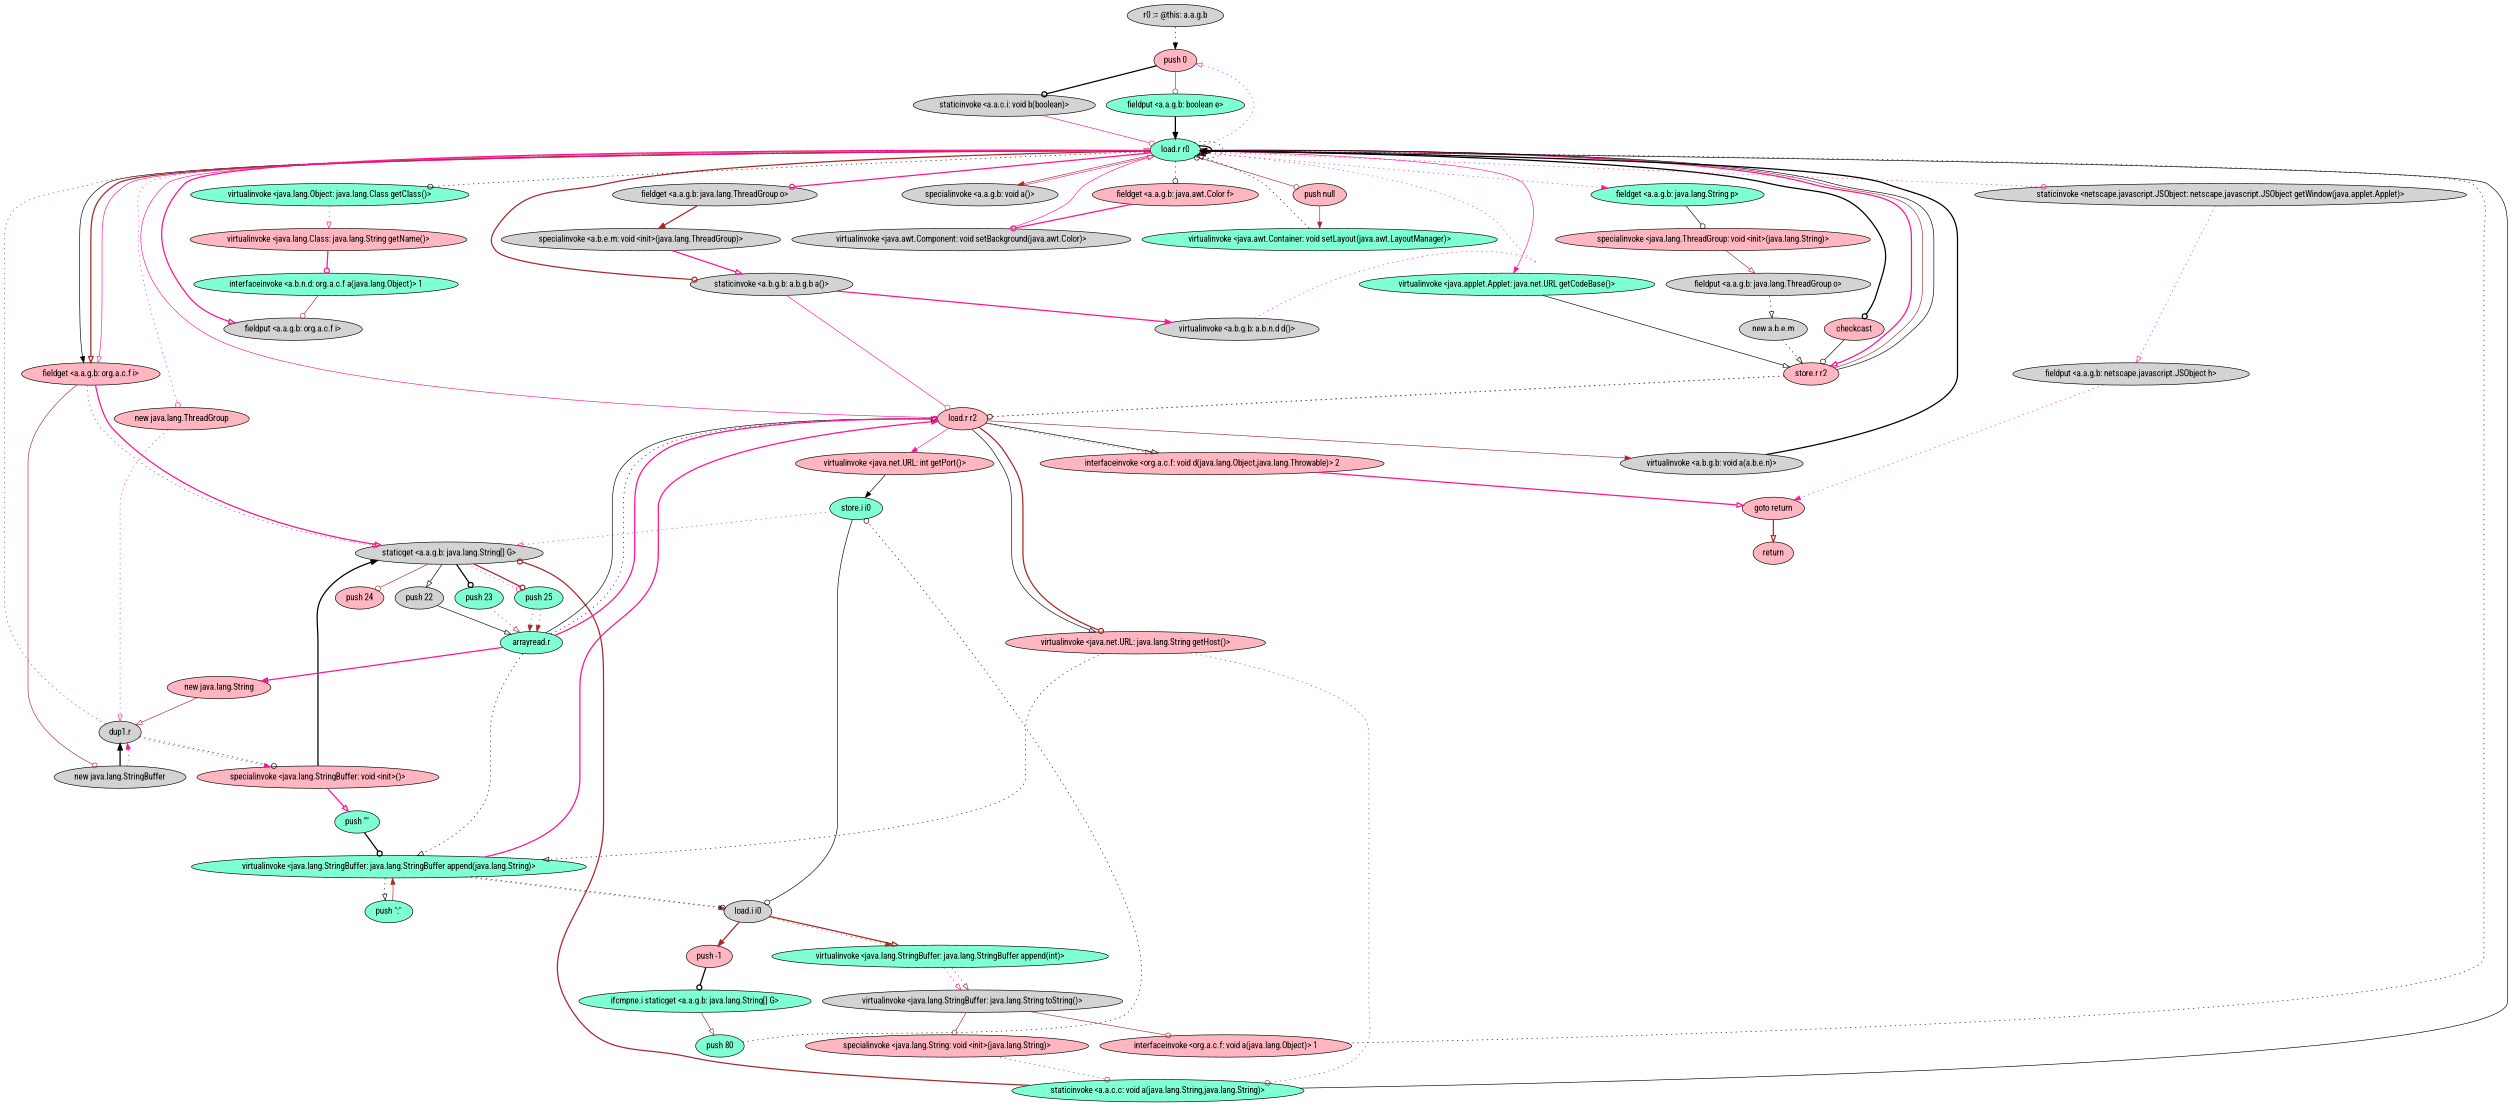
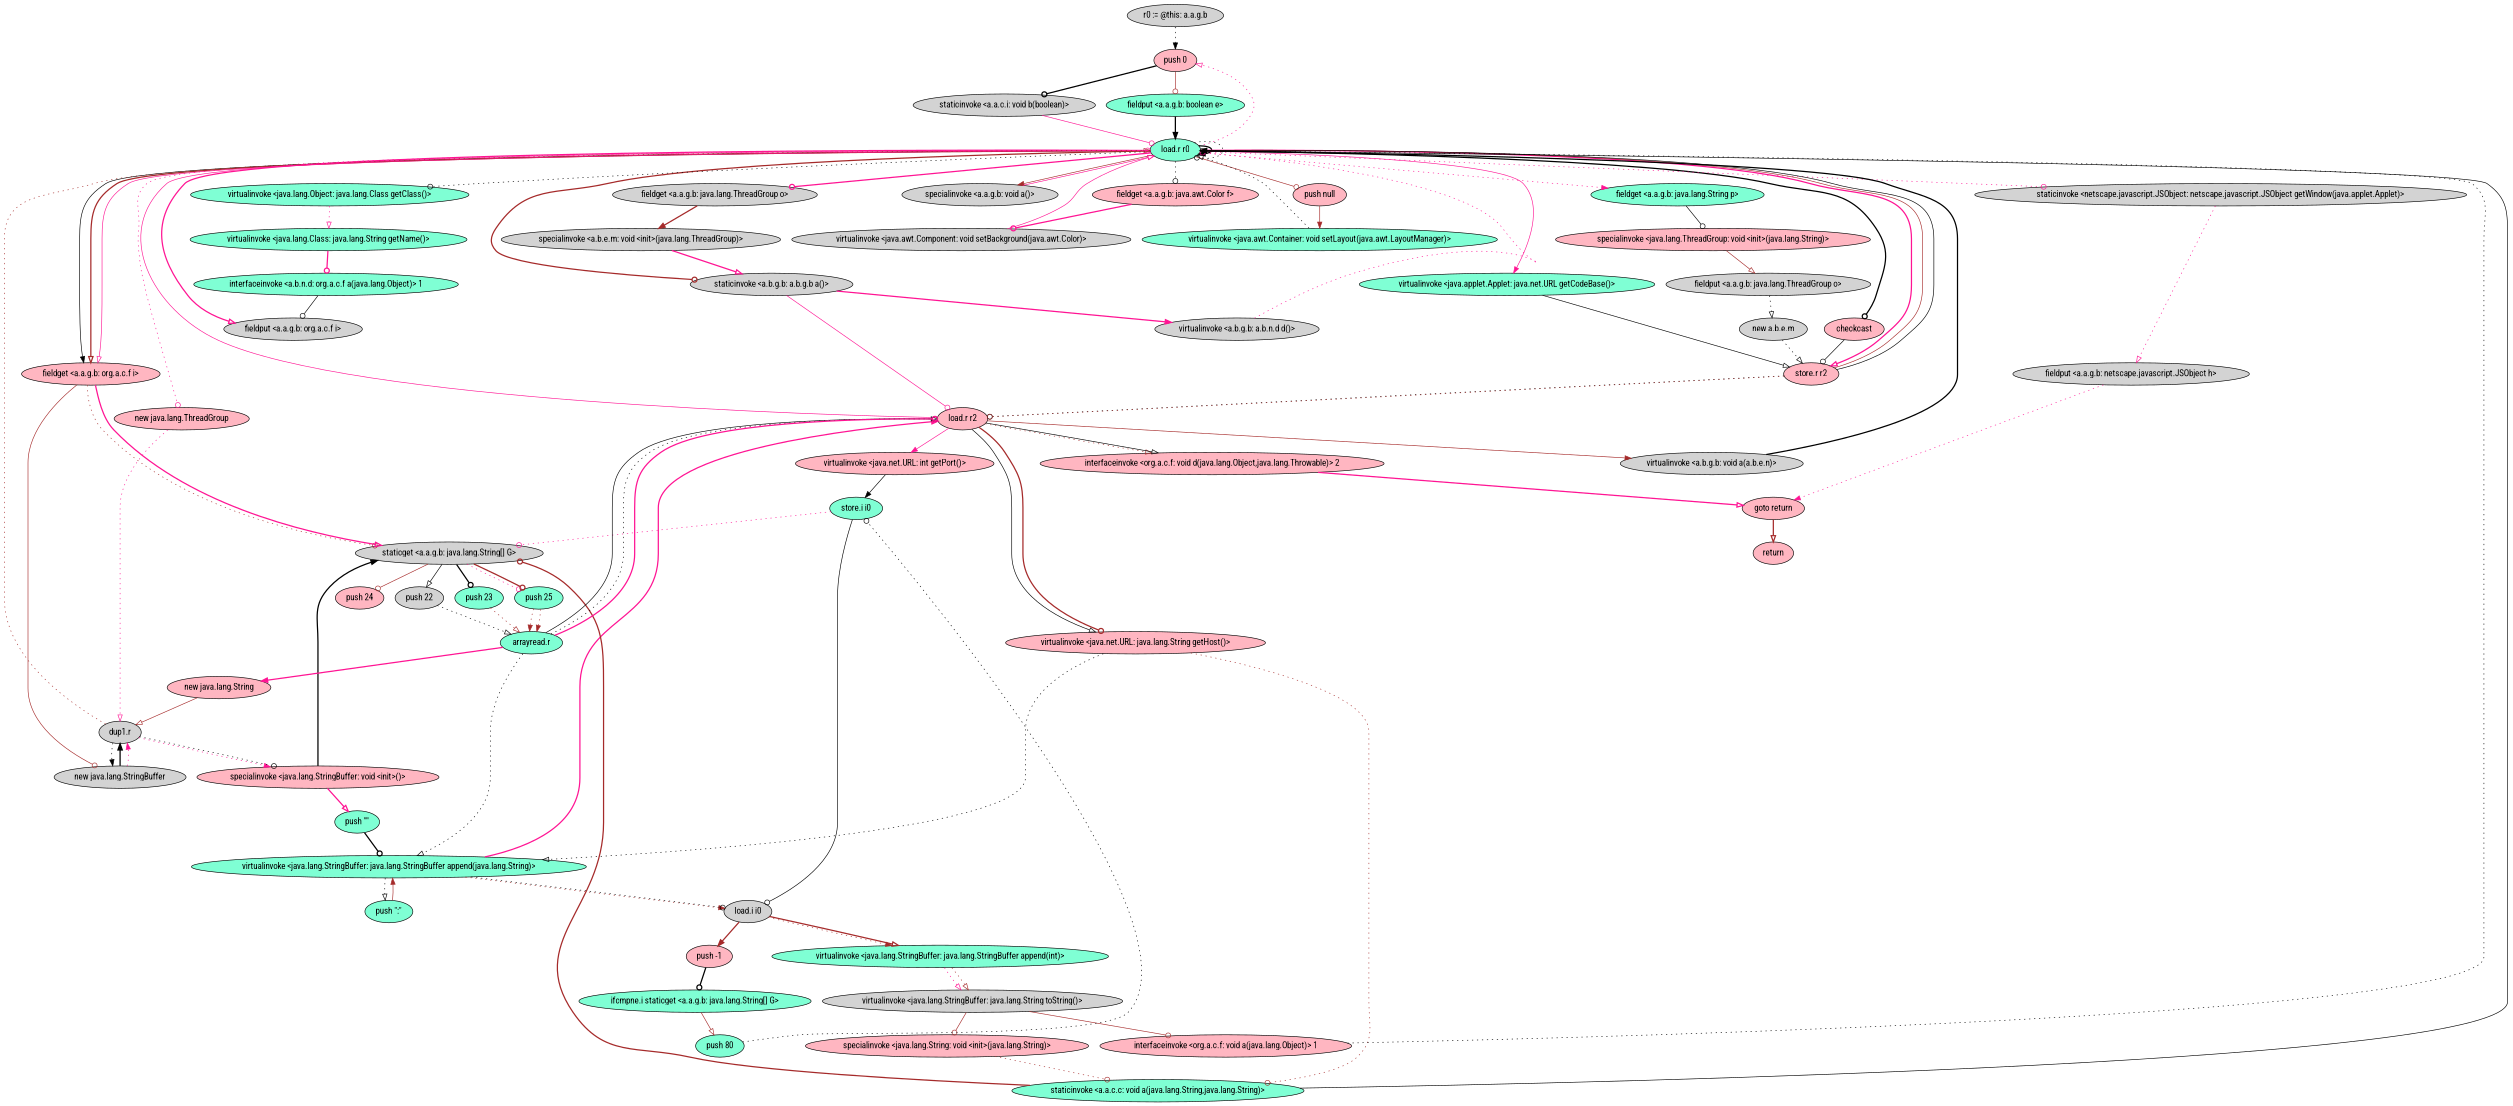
(329, 240) -> (329, 240)
(311, 305) -> (311, 305)
(677, 528) -> (677, 528)
(471, 619) -> (471, 619)
none -> (112, 751)
